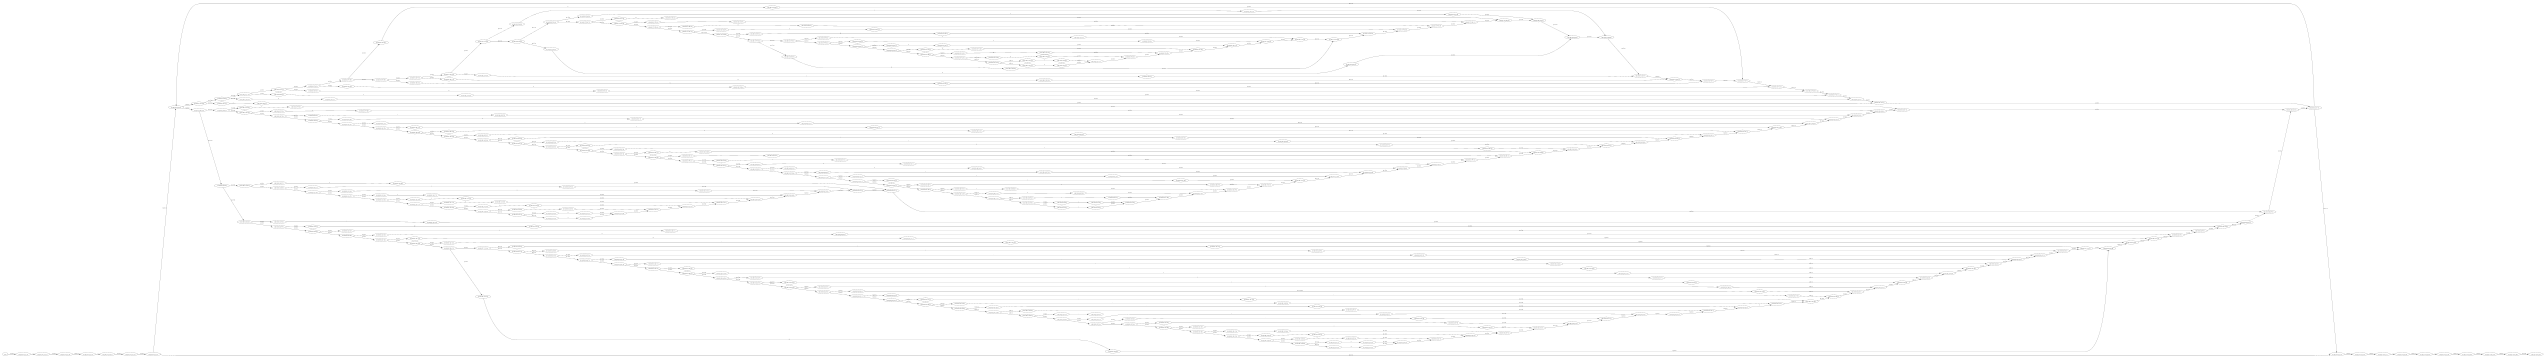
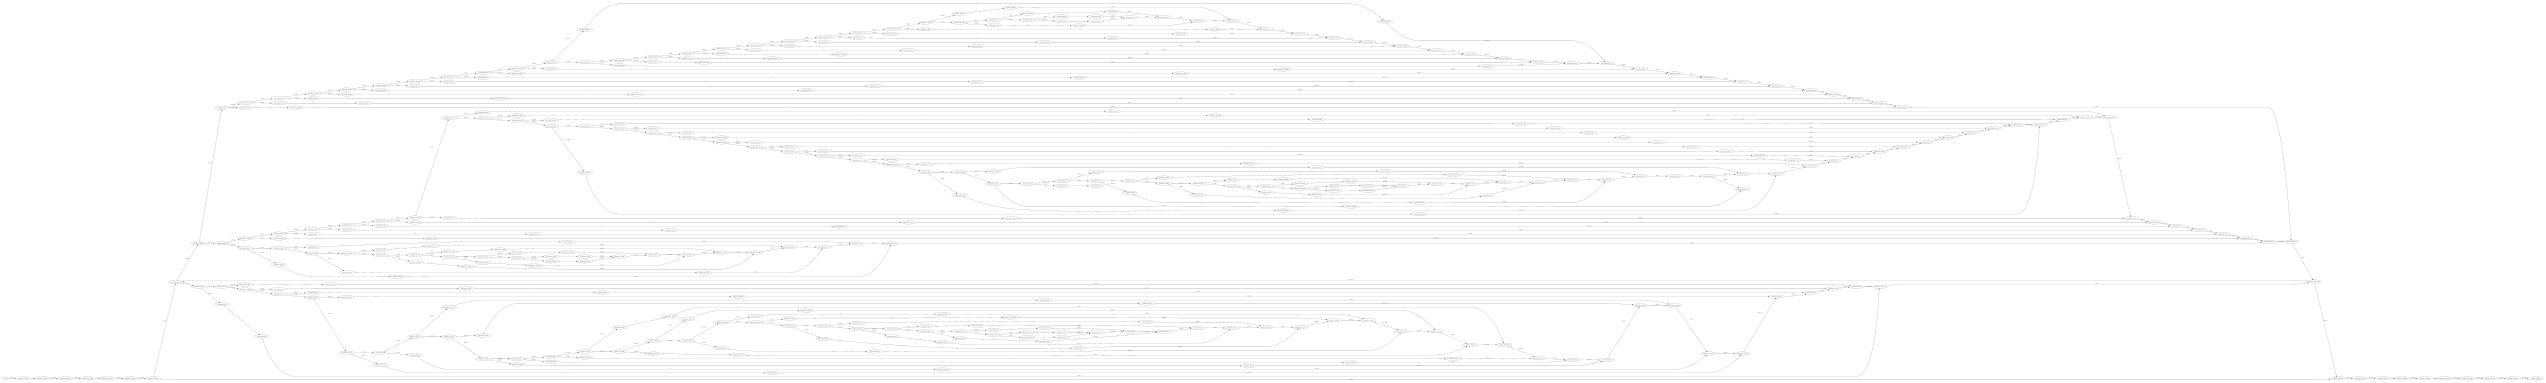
(1529, 310) -> (1725, 183)
